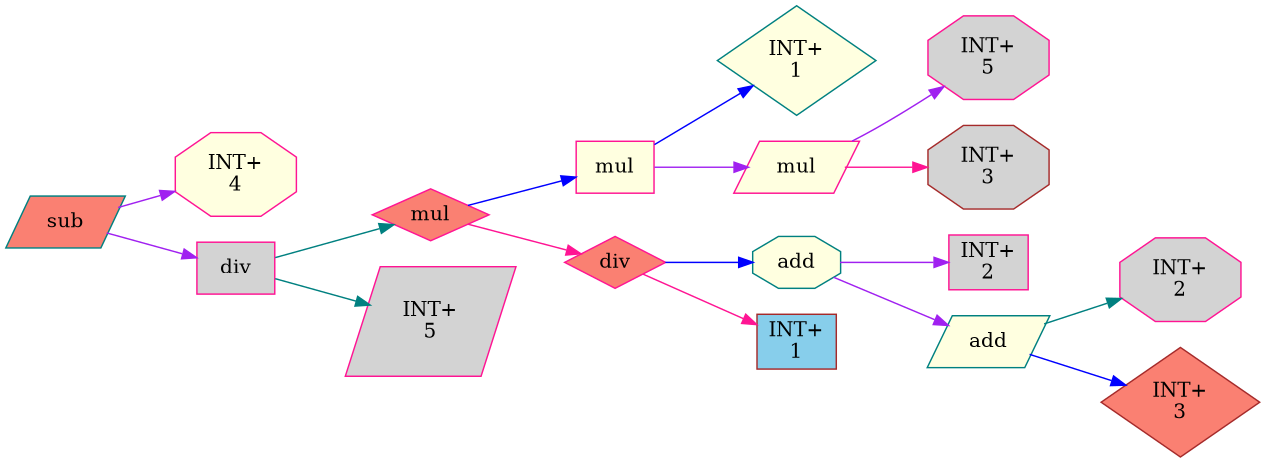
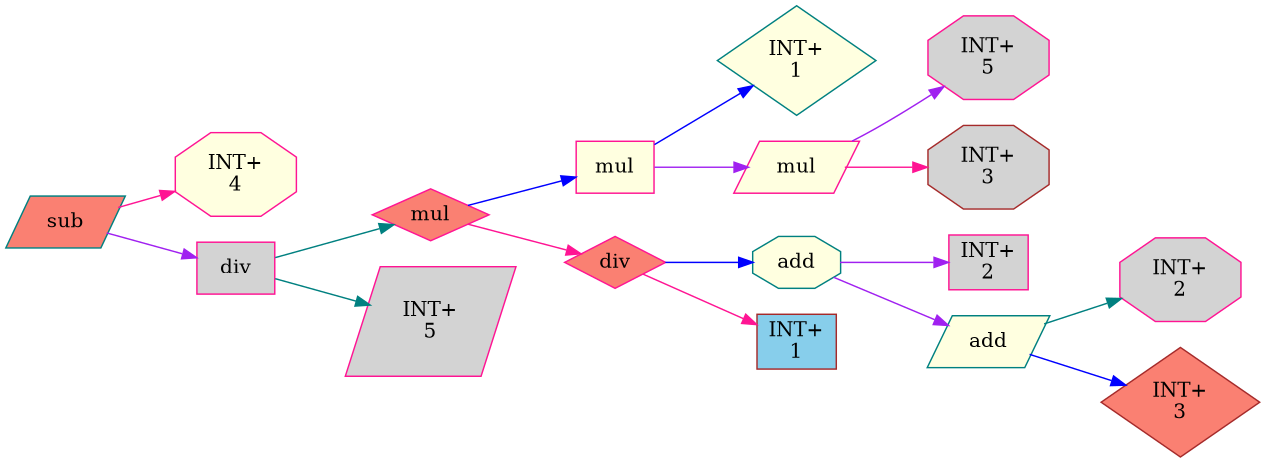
(139, 201) -> (139, 201)
